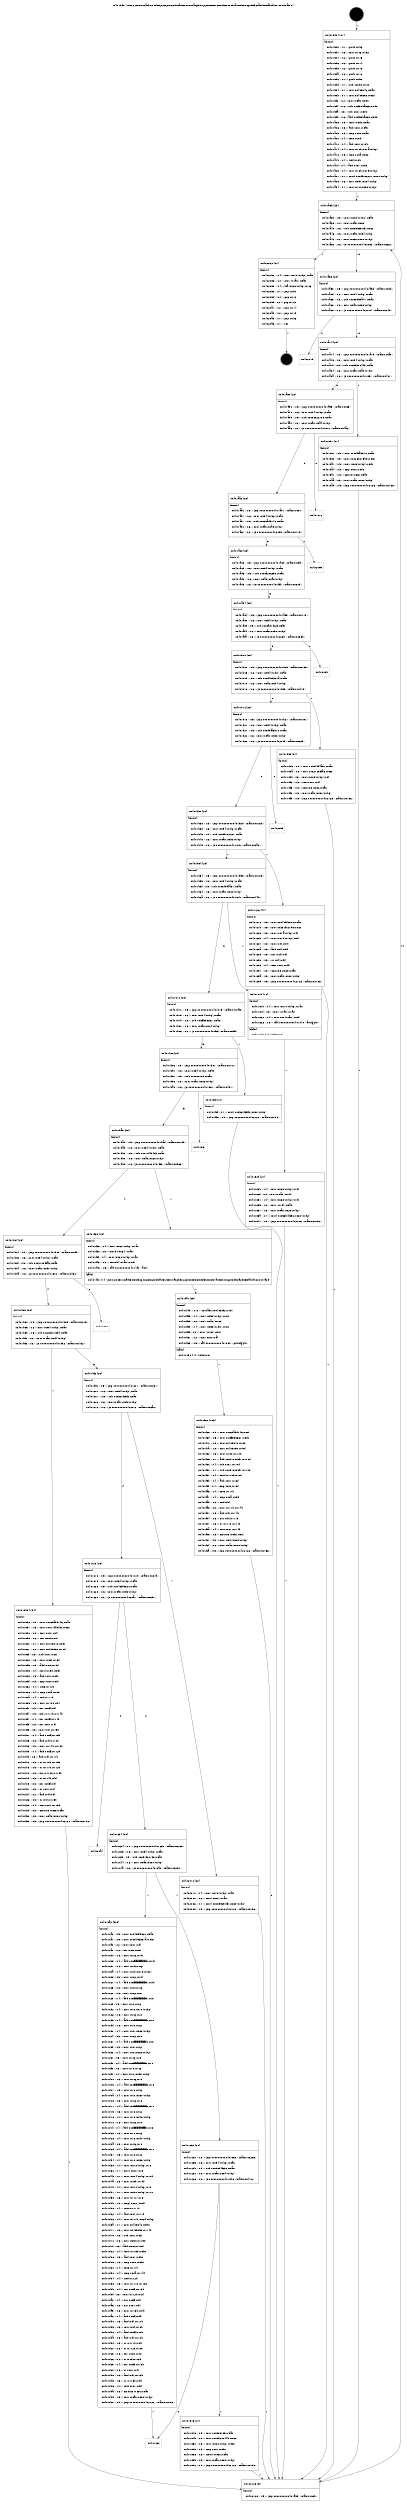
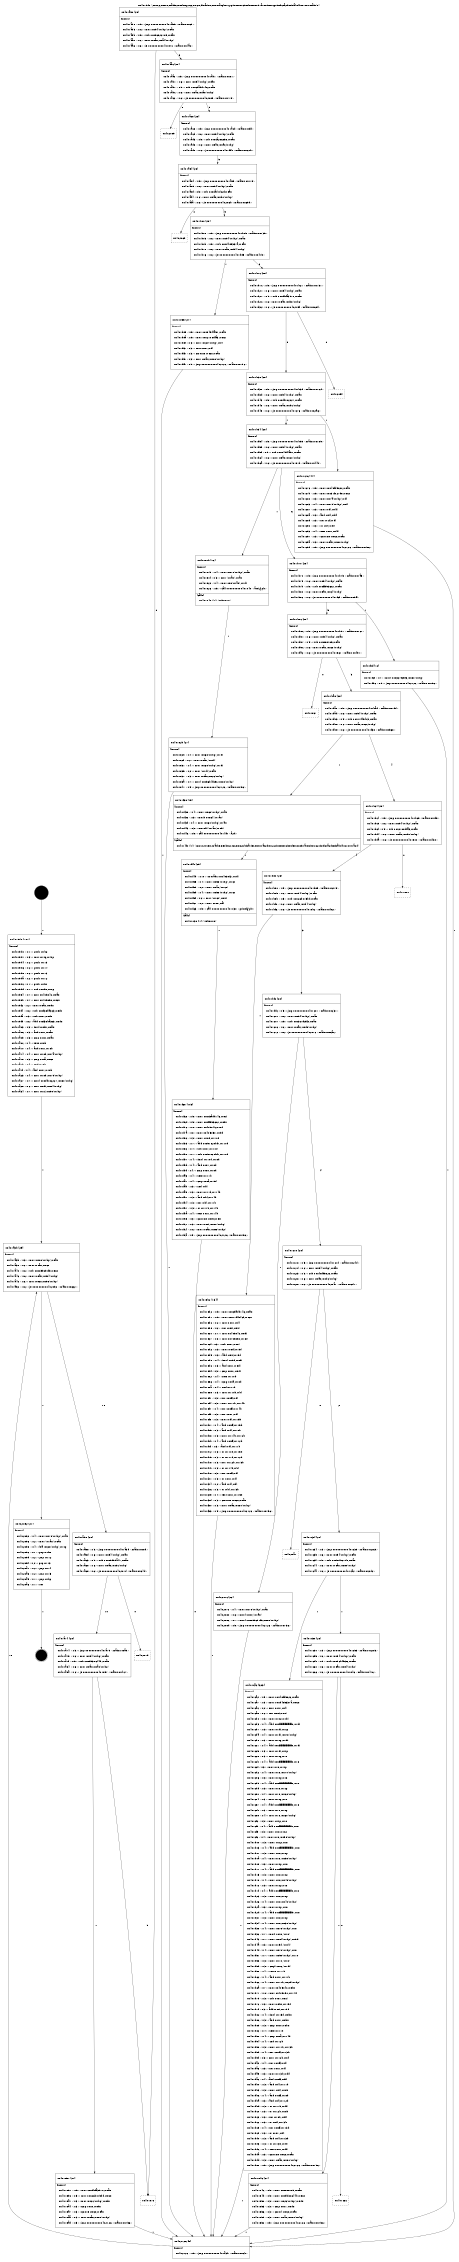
(336, 385) -> (128, 1935)
(152, 2422) -> (235, 2202)
